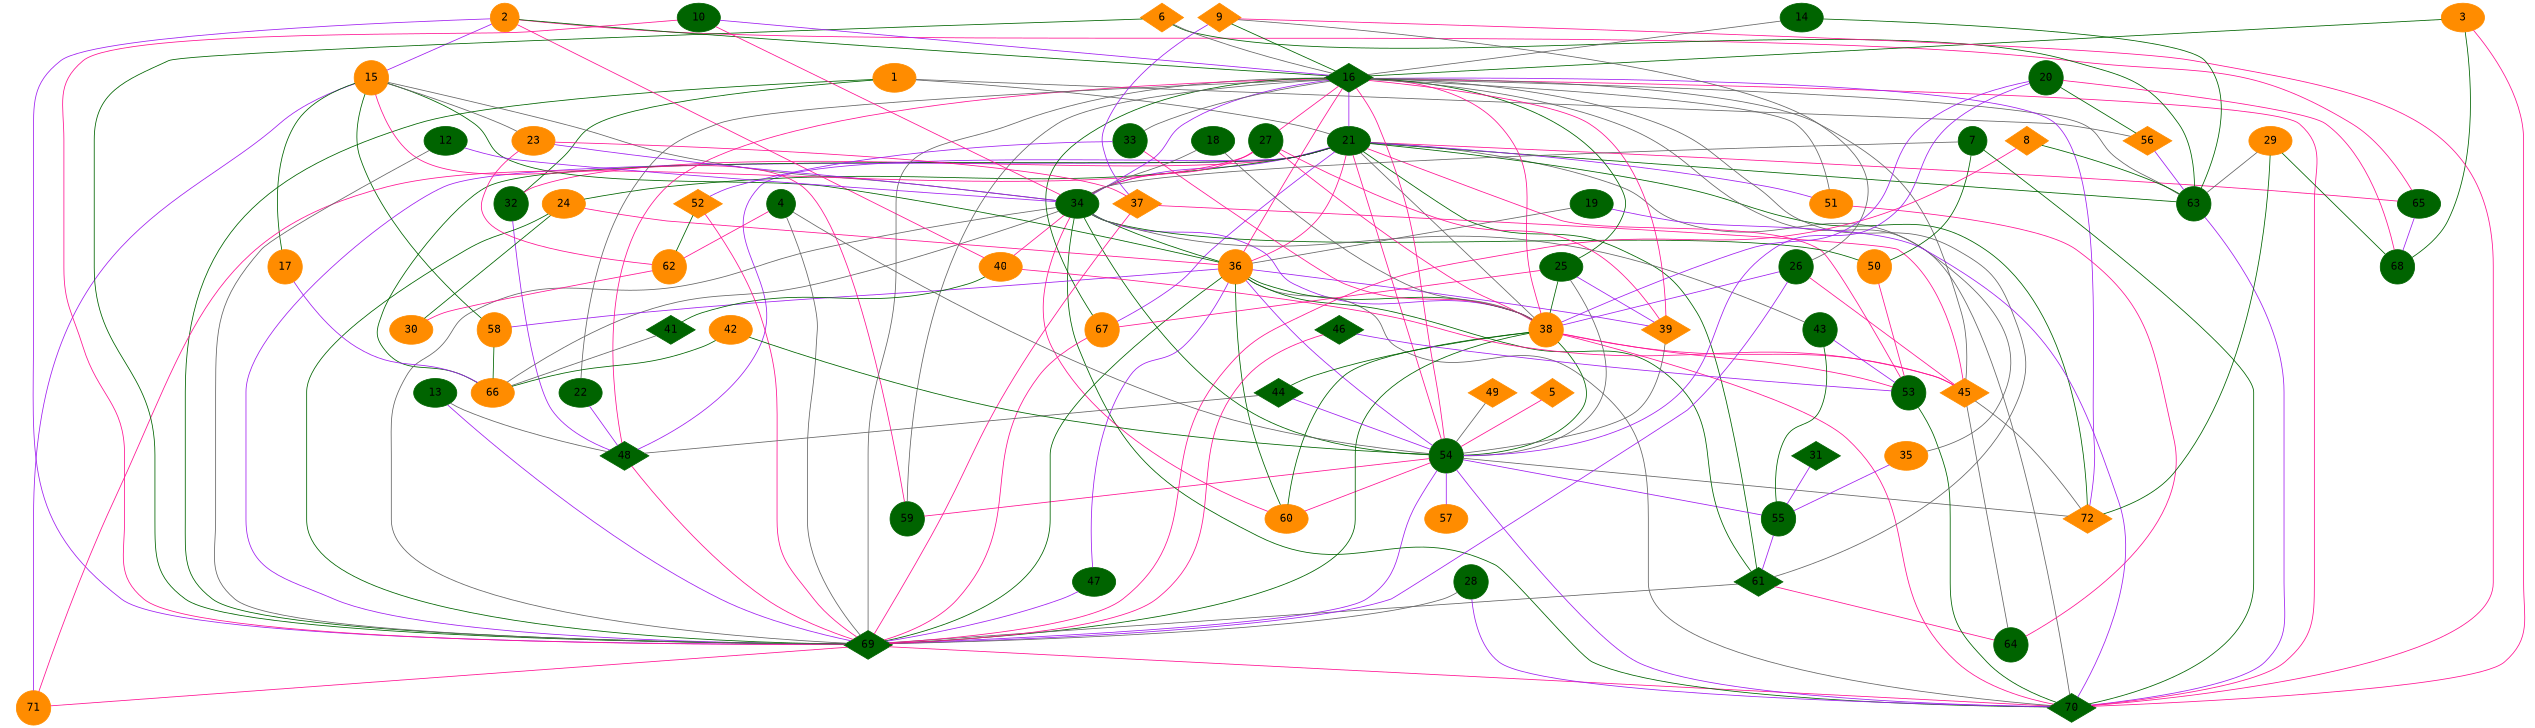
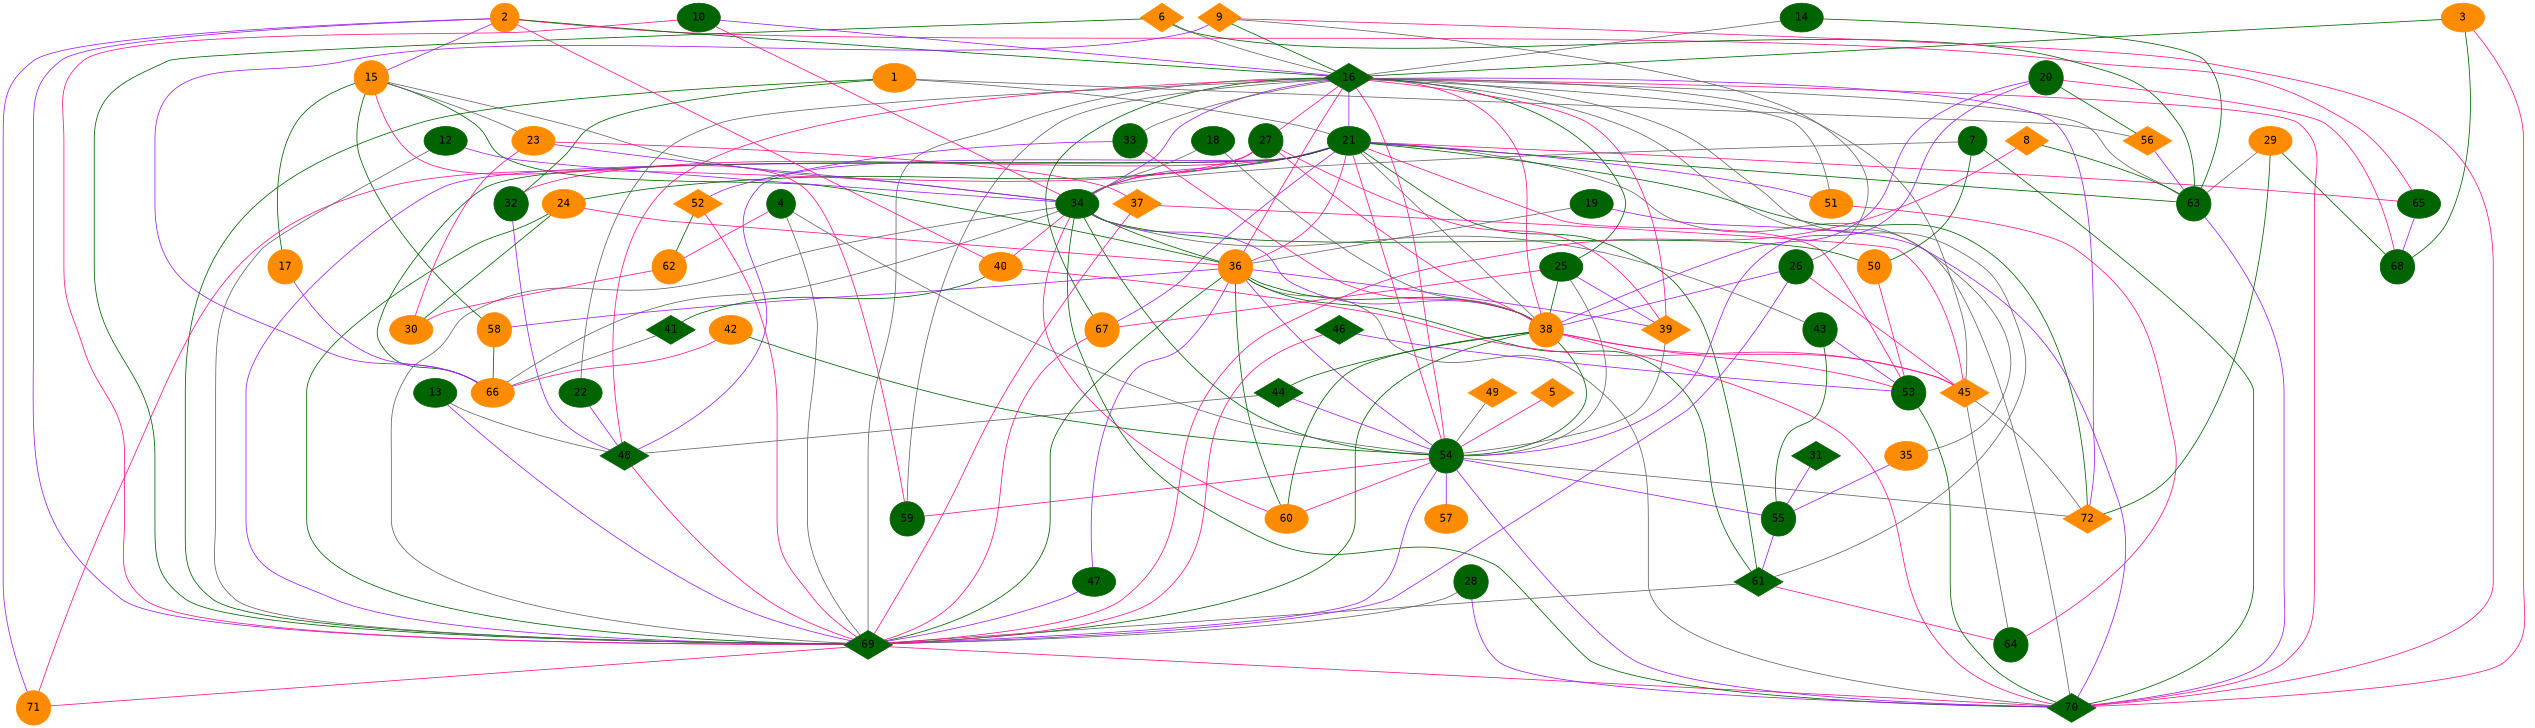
(1137, 79) -> (470, 48)
(532, 243) -> (454, 225)
(81, 304) -> (3, 143)
(620, 365) -> (620, 365)
